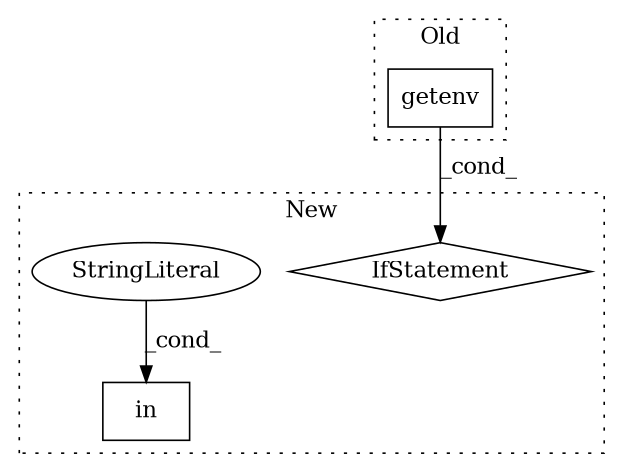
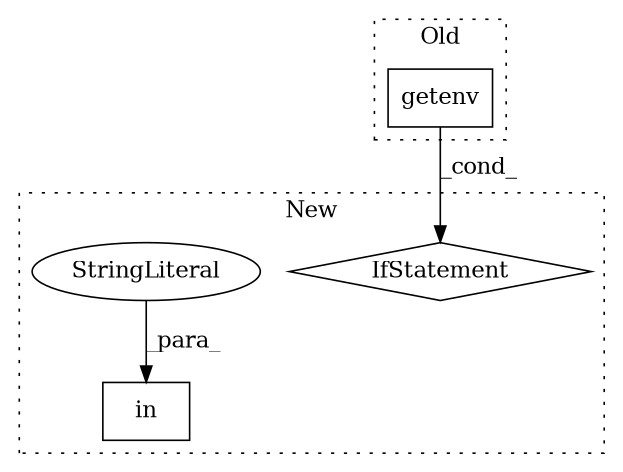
(183, 341) -> (183, 341)
